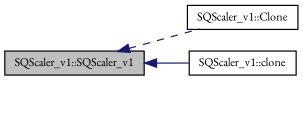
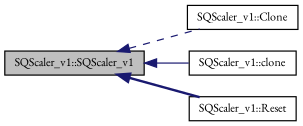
none -> (243, 109)
